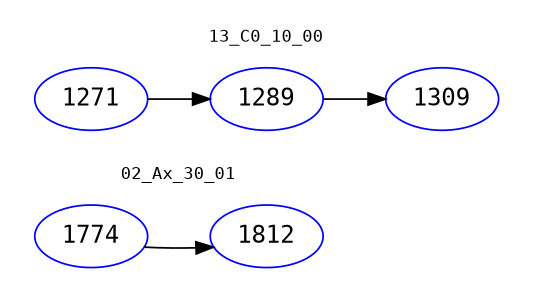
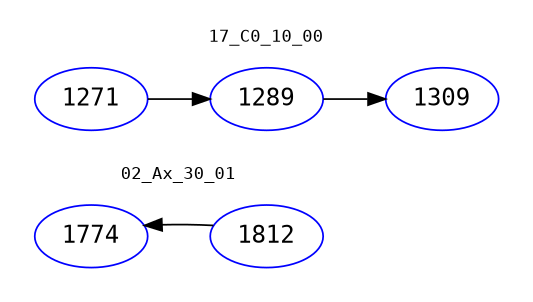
(267, 37) -> (267, 37)
(170, 248) -> (188, 225)
